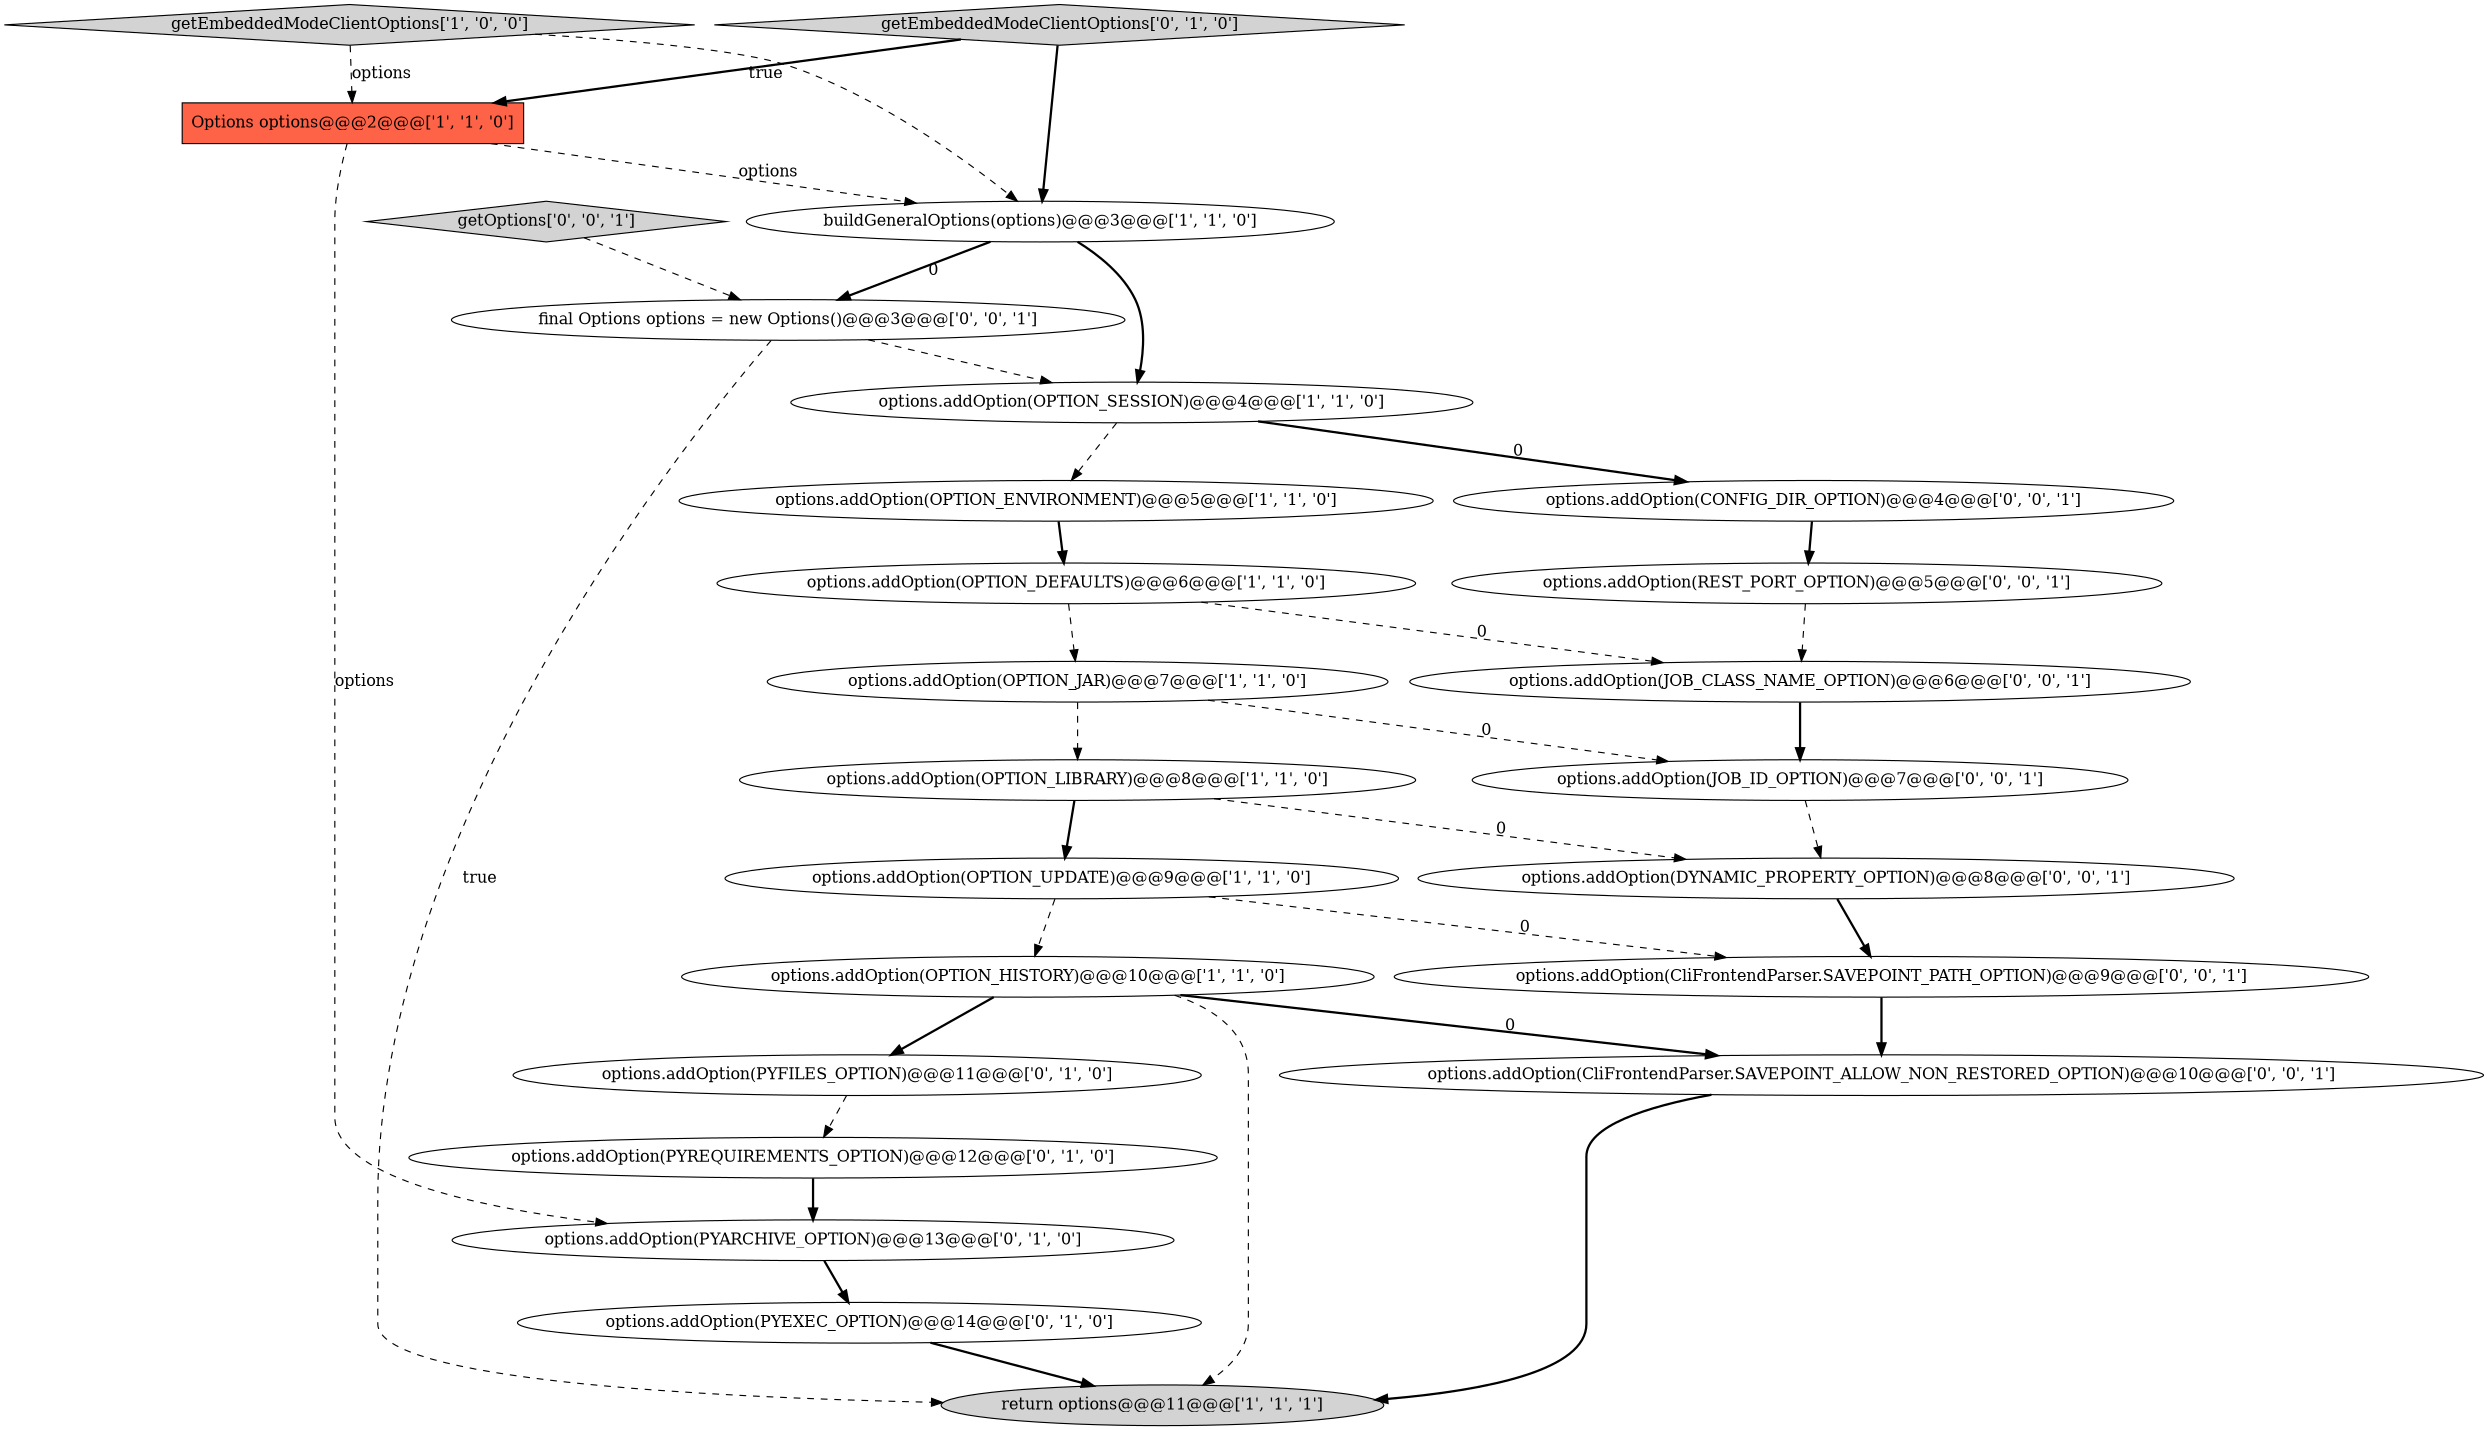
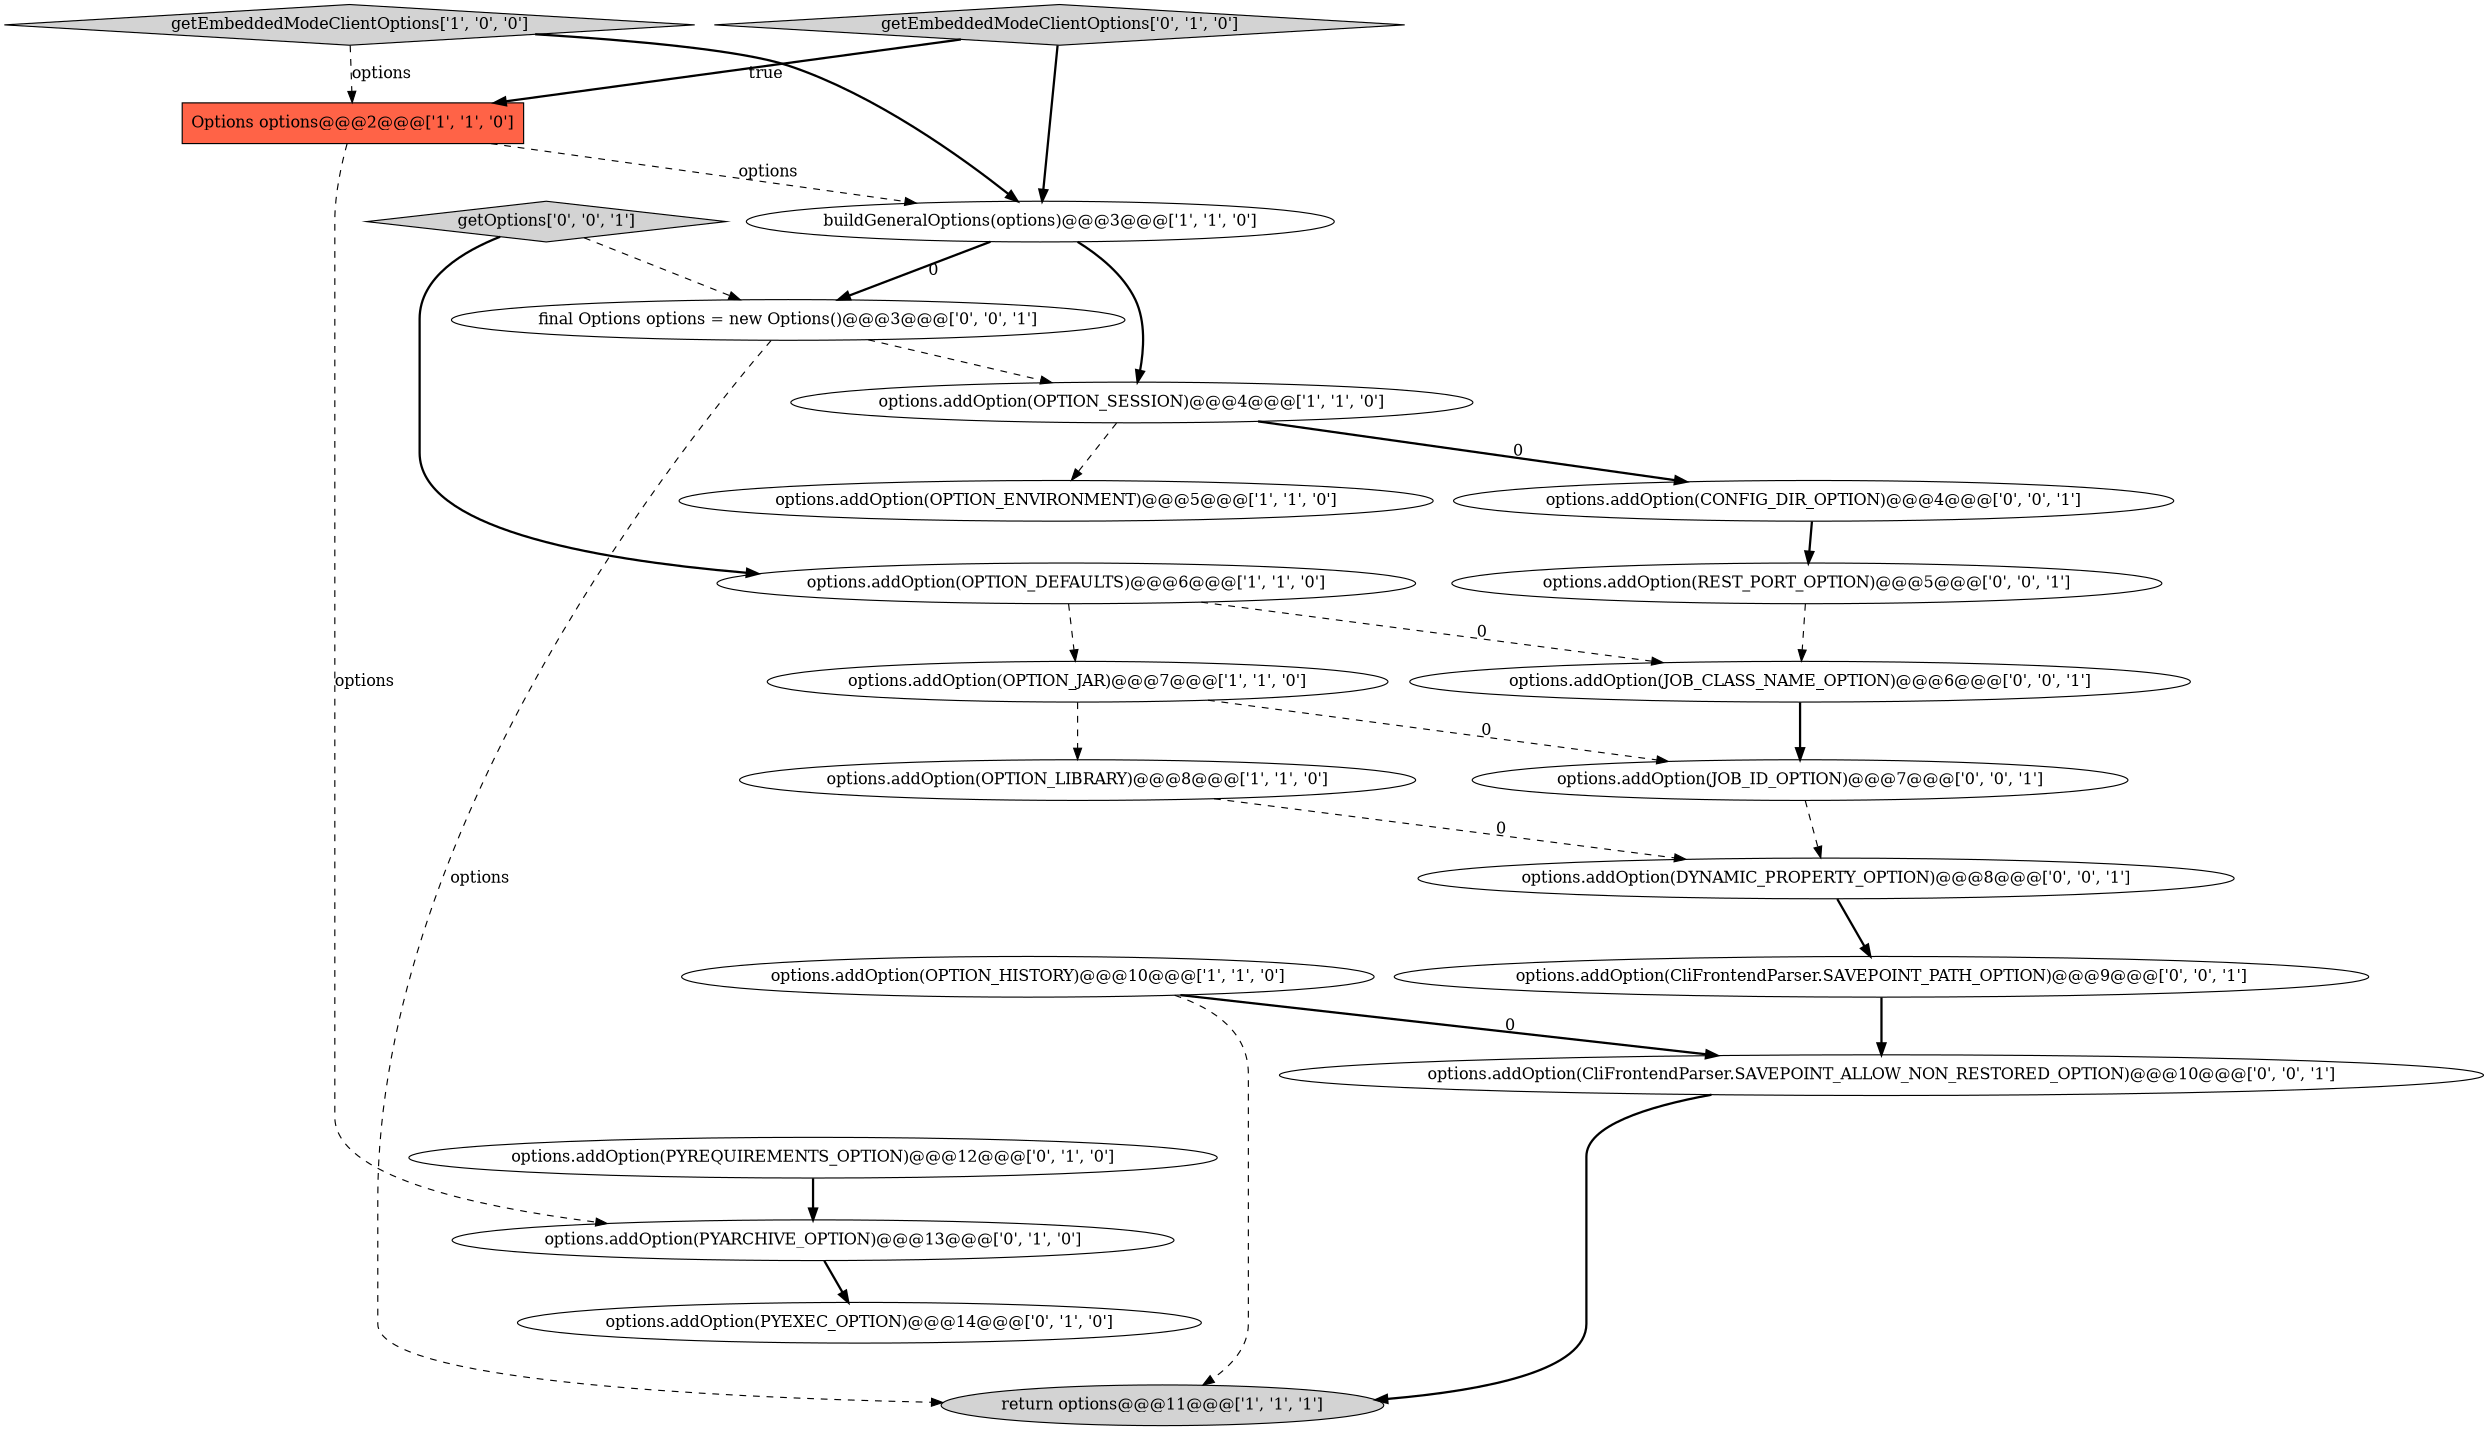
(800, 70) -> (800, 70)
(1061, 537) -> (447, 500)
(480, 878) -> (480, 878)
(1062, 878) -> none
(857, 1075) -> none
(1006, 1363) -> none
